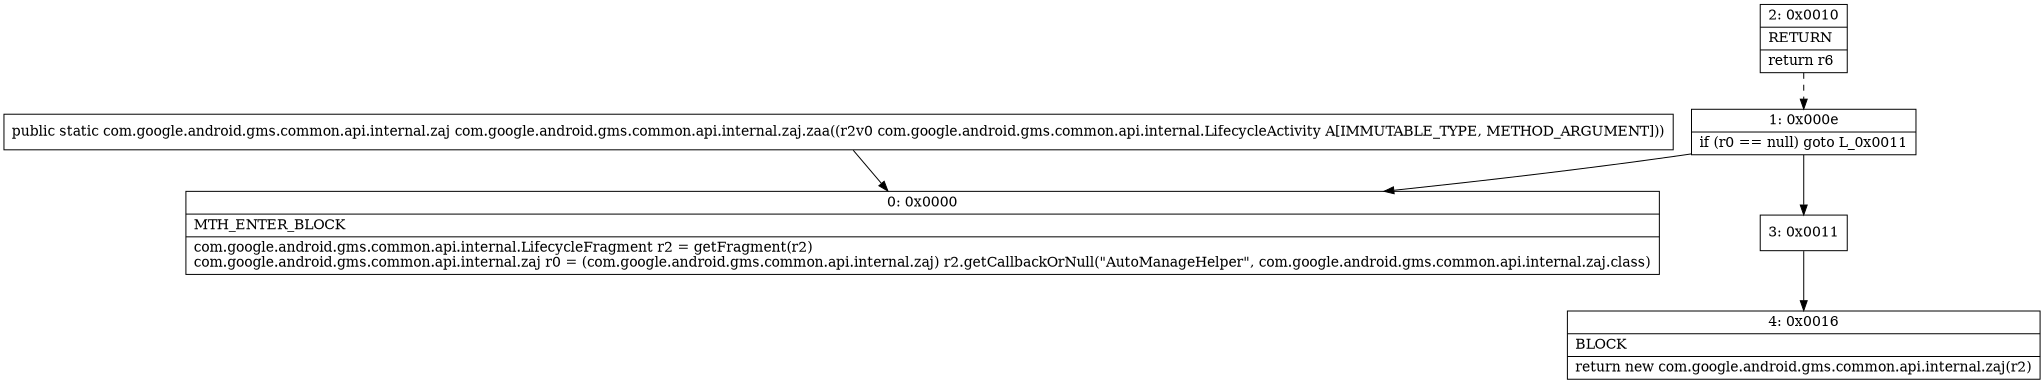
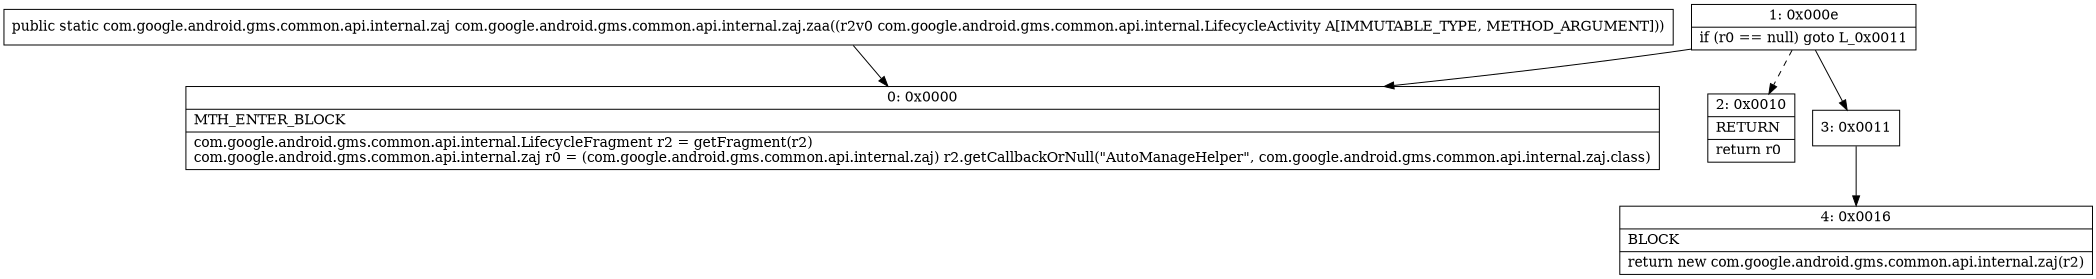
(1801, 61) -> (1749, 150)
(1804, 86) -> (1783, 68)
